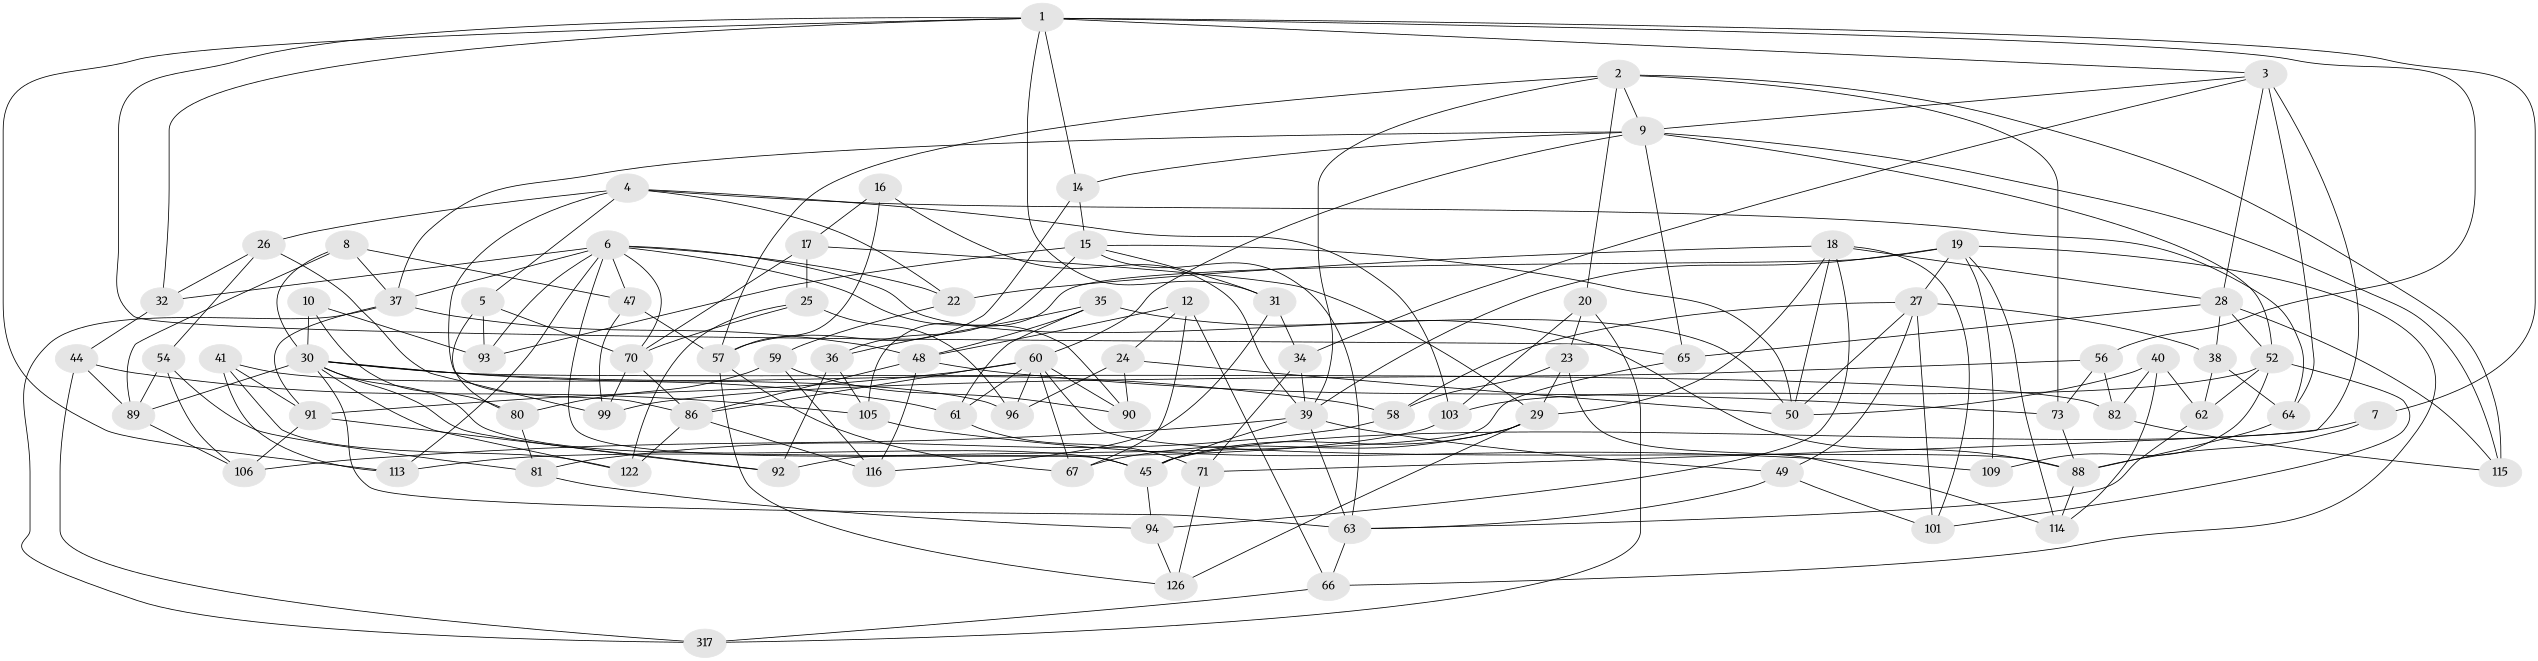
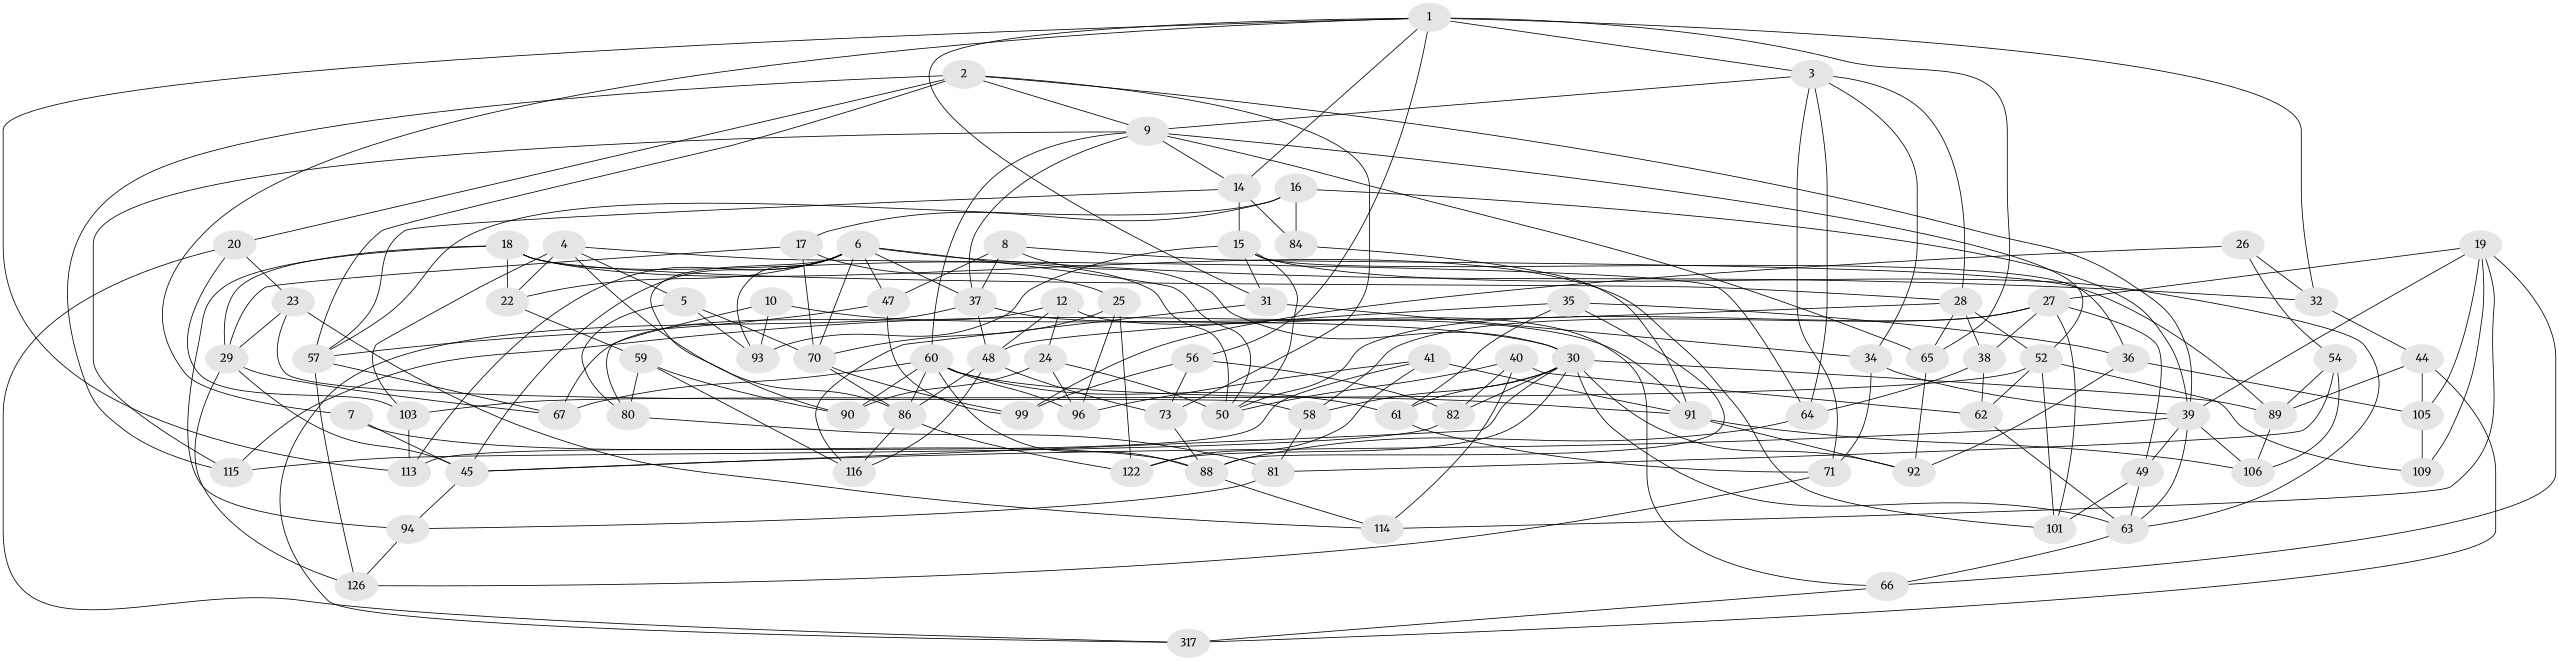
(444, 210) -> none
none -> (1296, 245)
